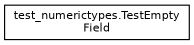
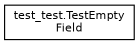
(97, 22) -> (69, 22)
